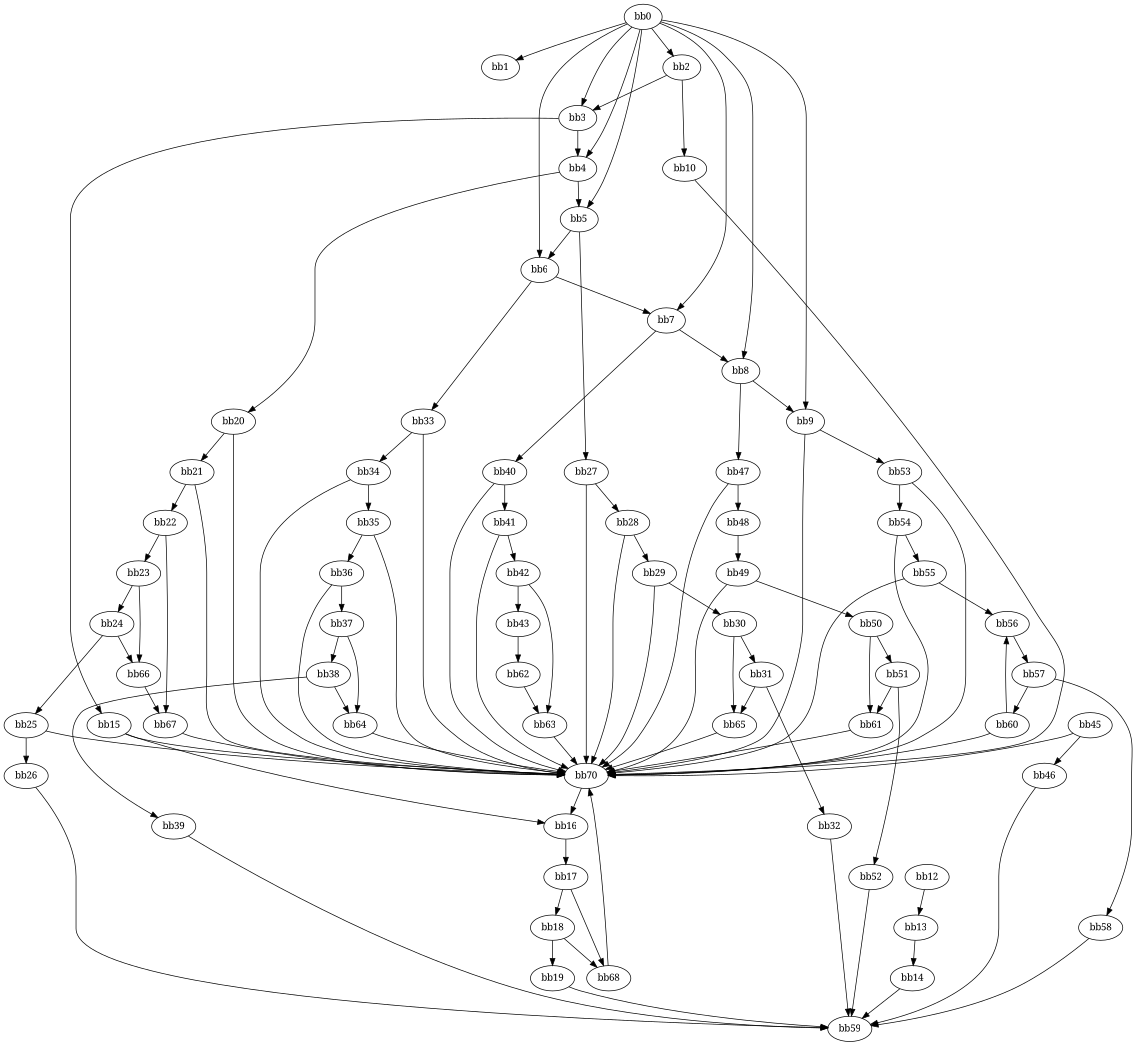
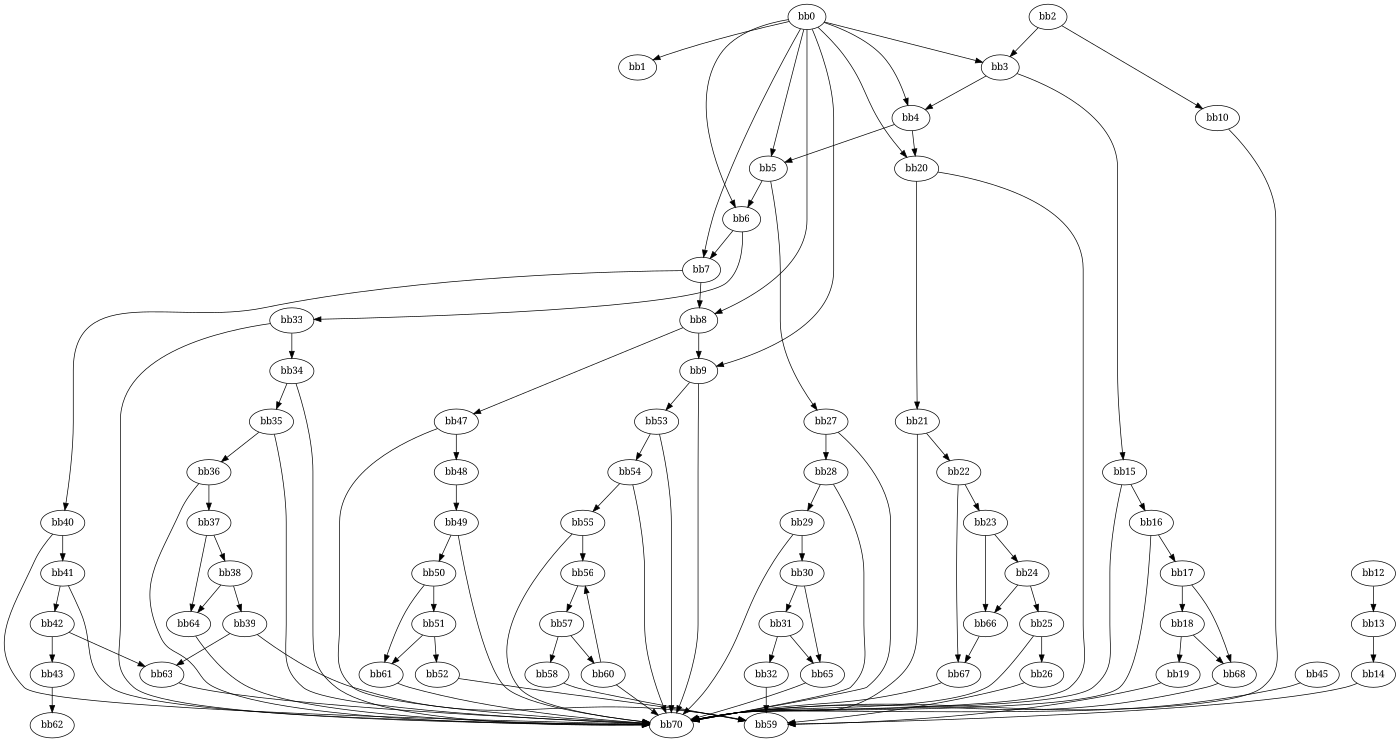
(660, 39) -> (863, 88)
(530, 697) -> (209, 646)
(1044, 776) -> none
(577, 798) -> (1117, 688)
